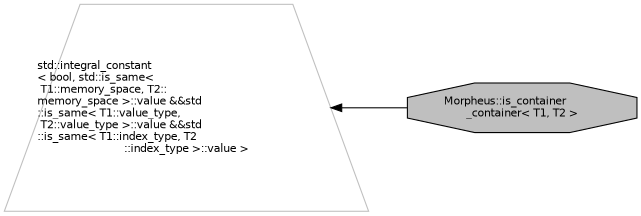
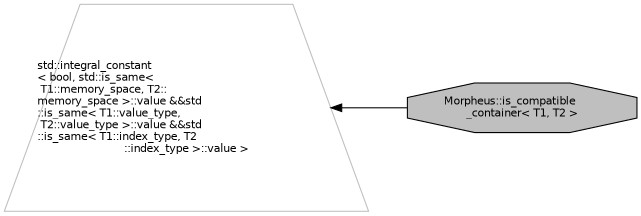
(522, 108) -> (522, 108)
